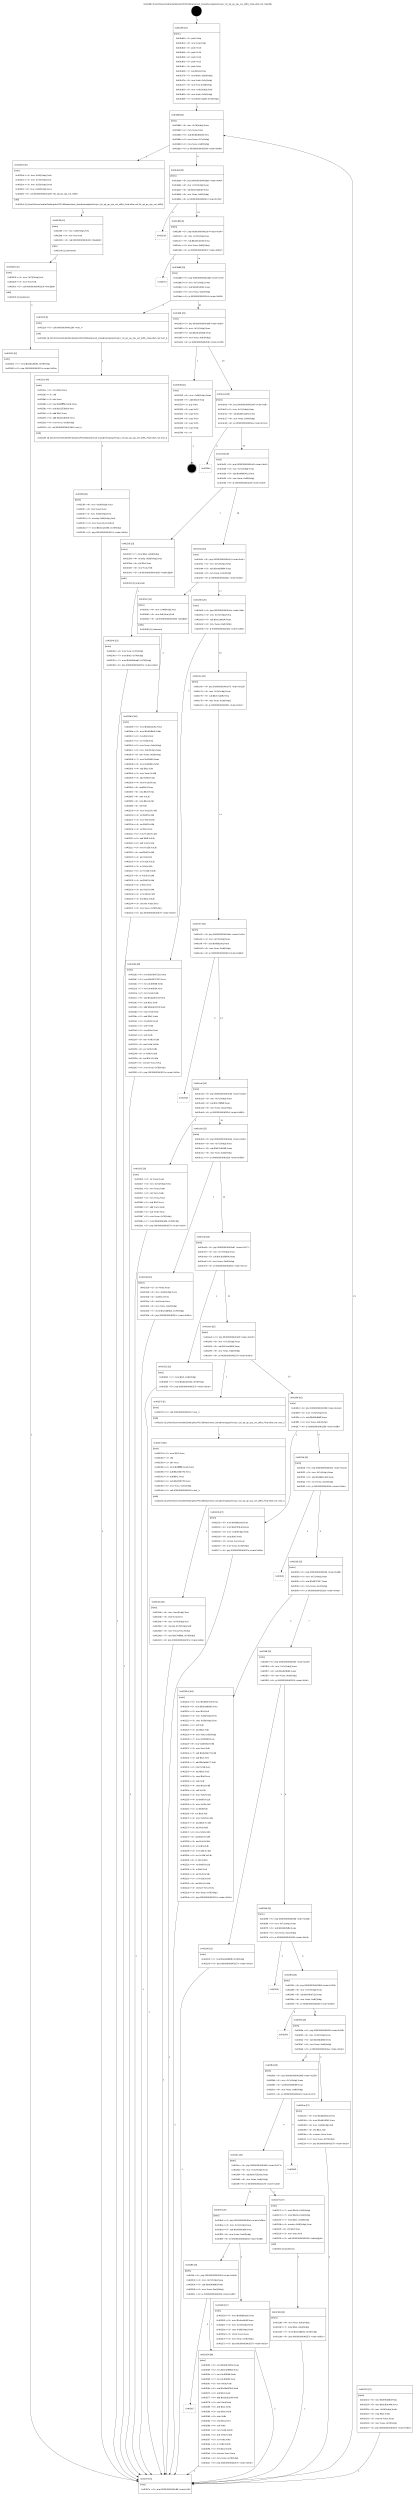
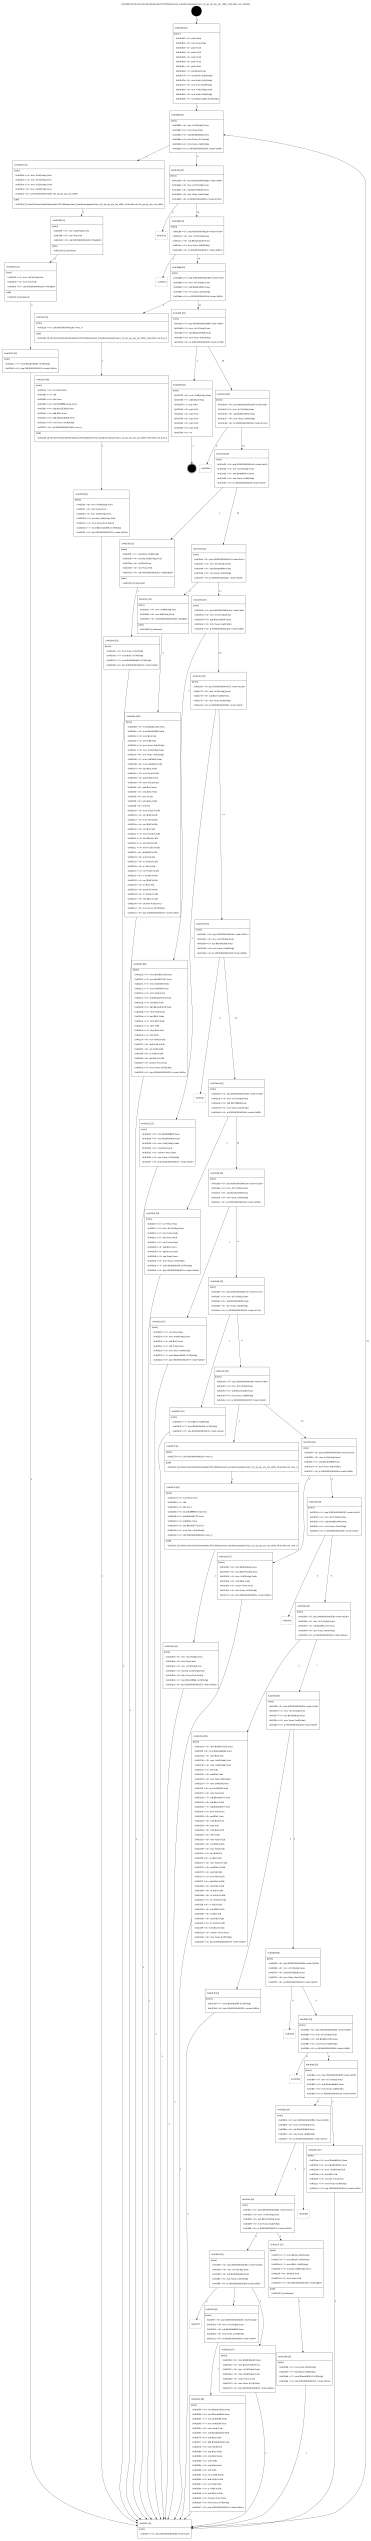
none -> (192, 914)
(197, 2350) -> (205, 2302)
